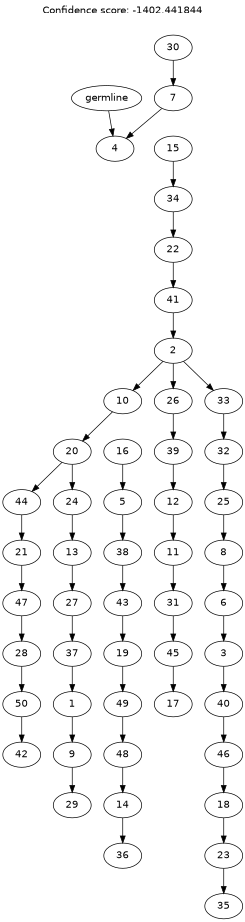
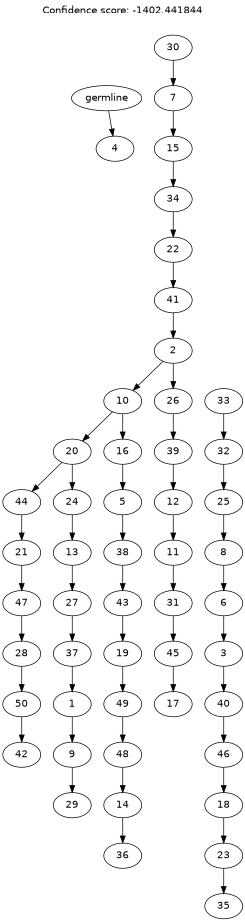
(147, 121) -> (173, 120)
(196, 373) -> none
none -> (123, 423)
